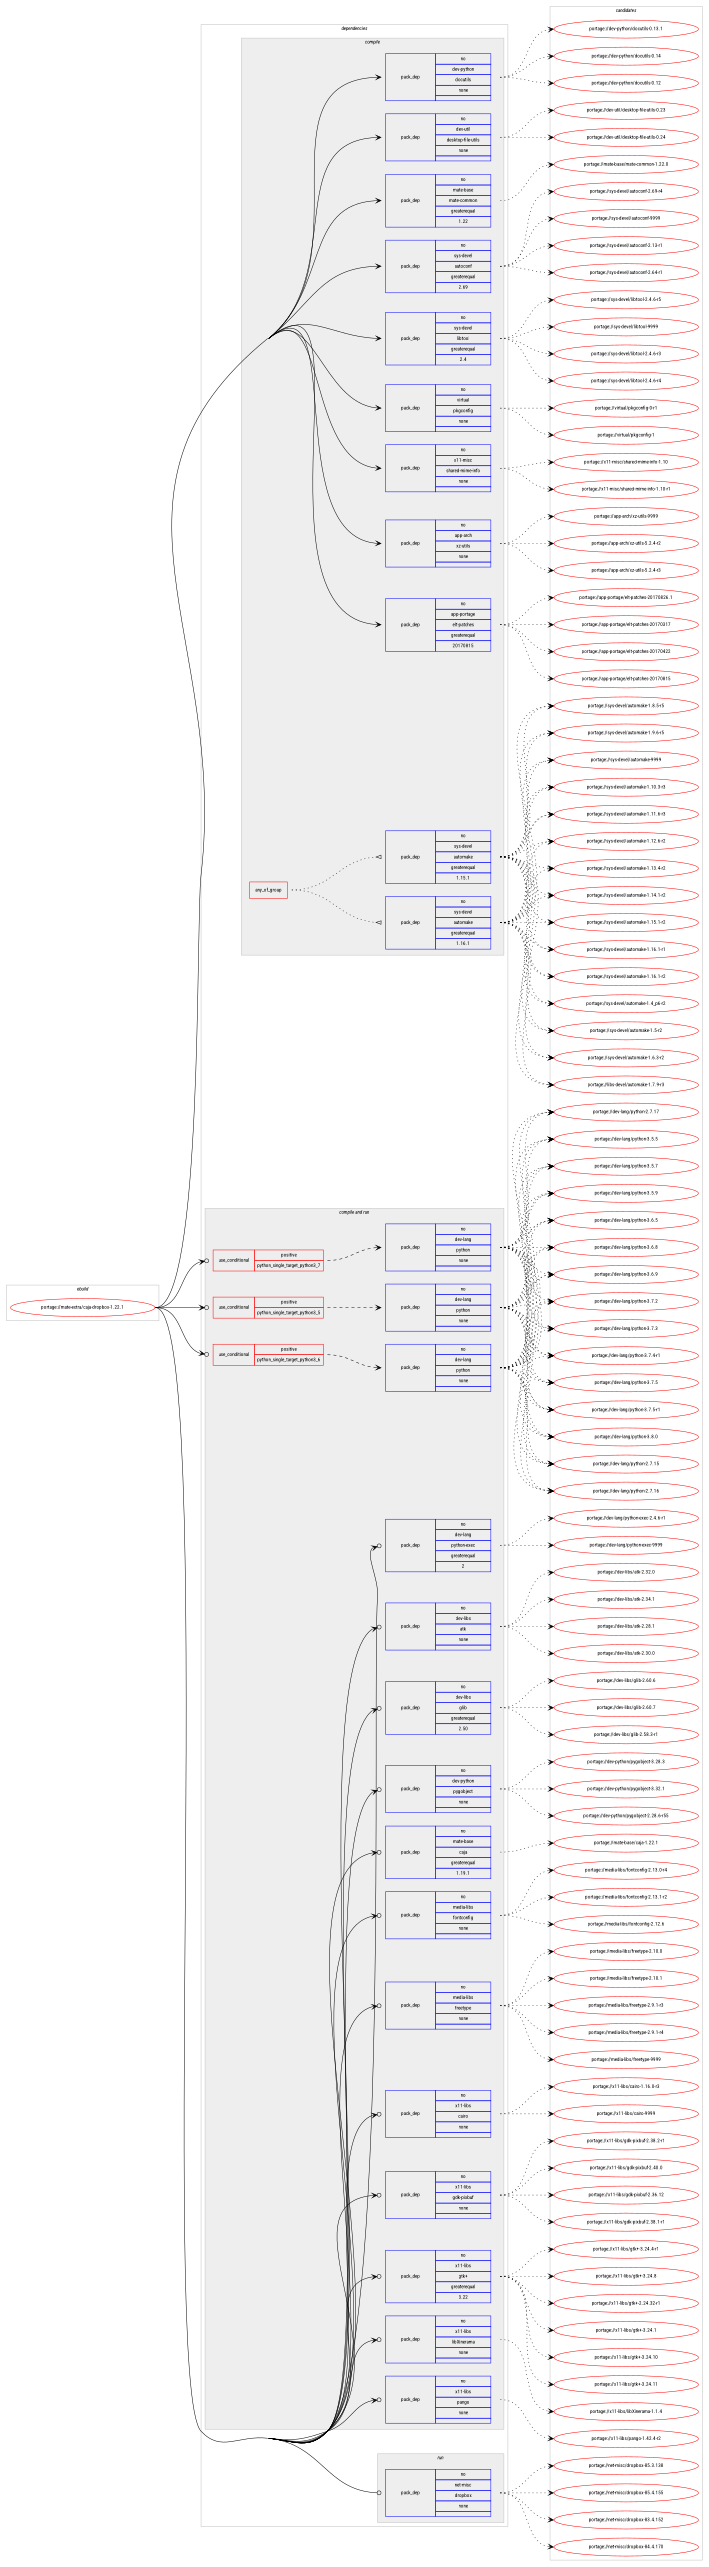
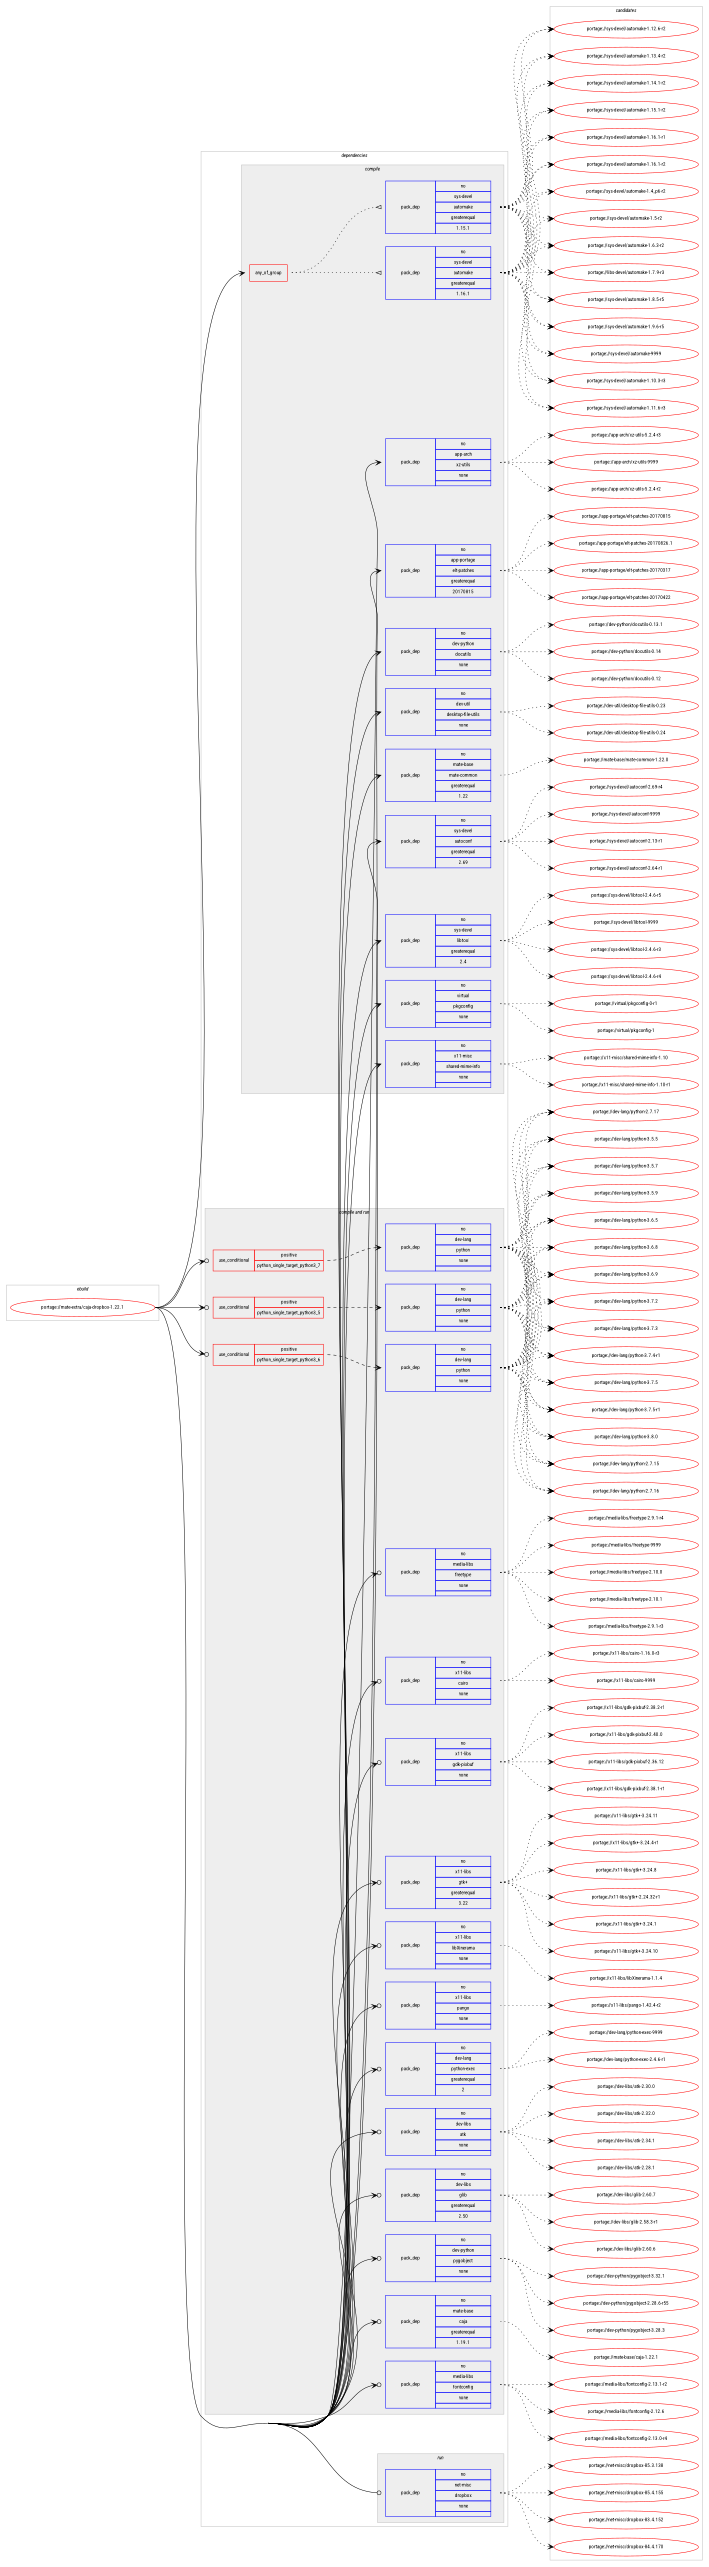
none -> (198, 687)
